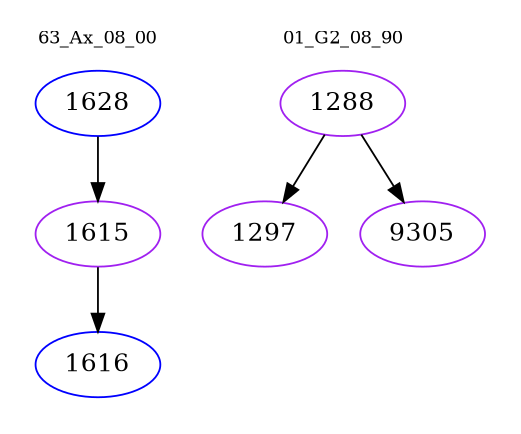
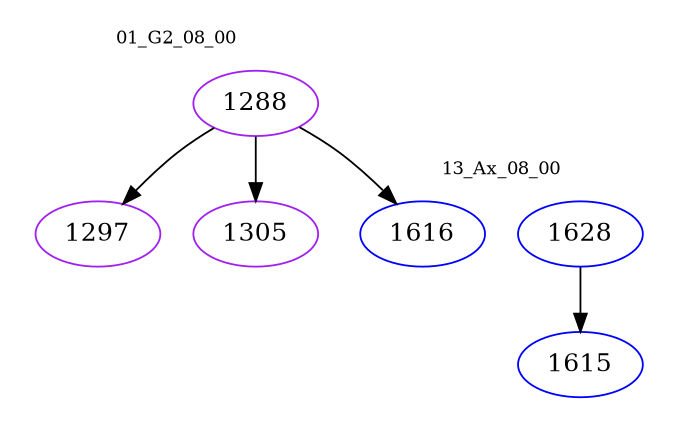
(98, 39) -> (502, 170)
(344, 39) -> (177, 39)
(98, 234) -> (580, 365)
(423, 234) -> (256, 234)
(98, 290) -> (358, 167)
